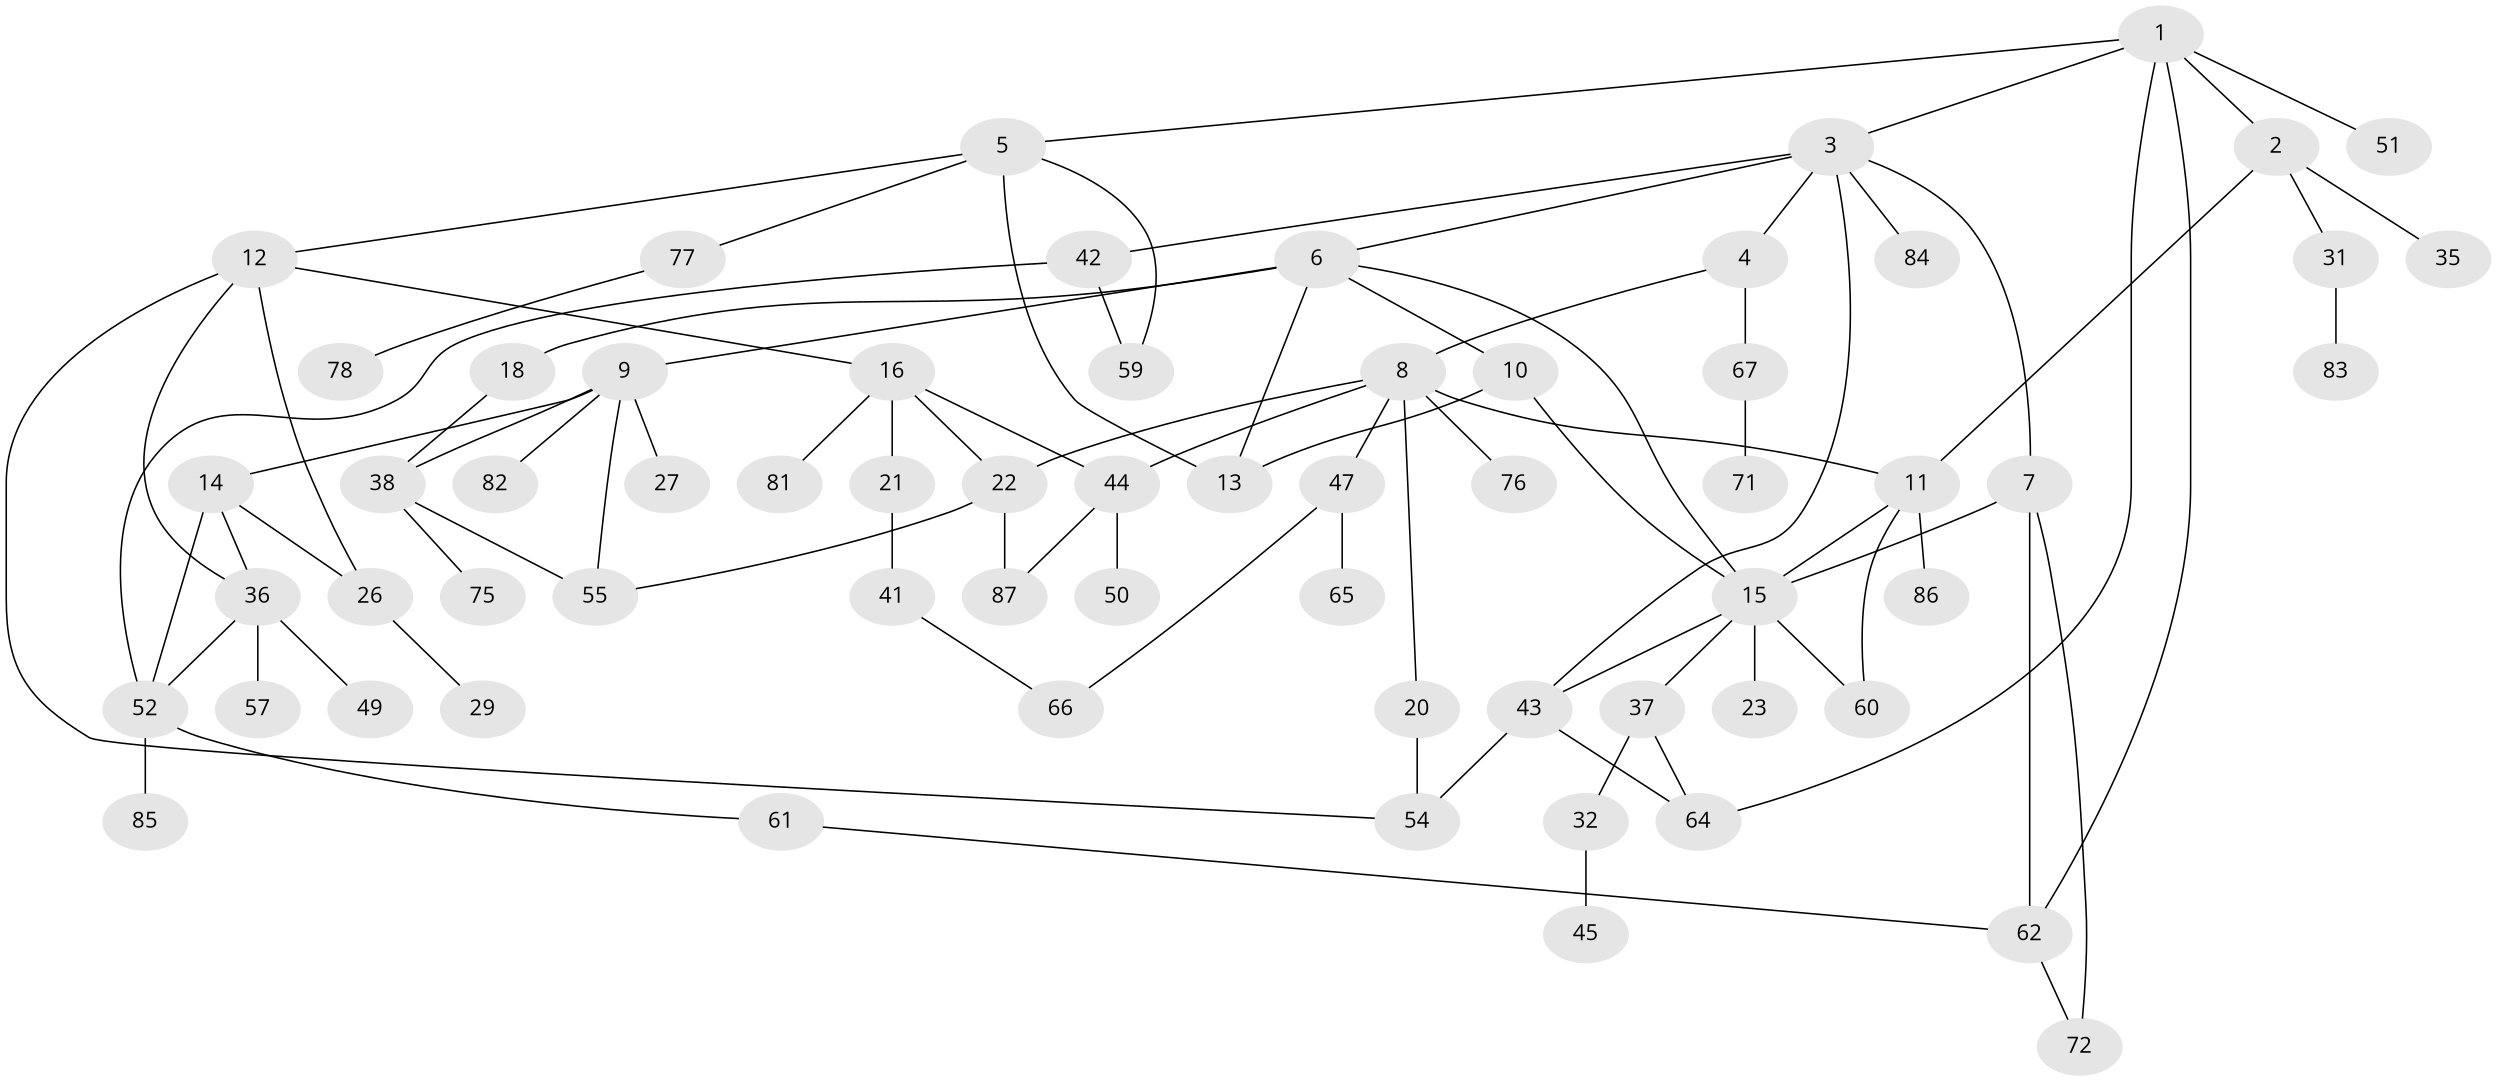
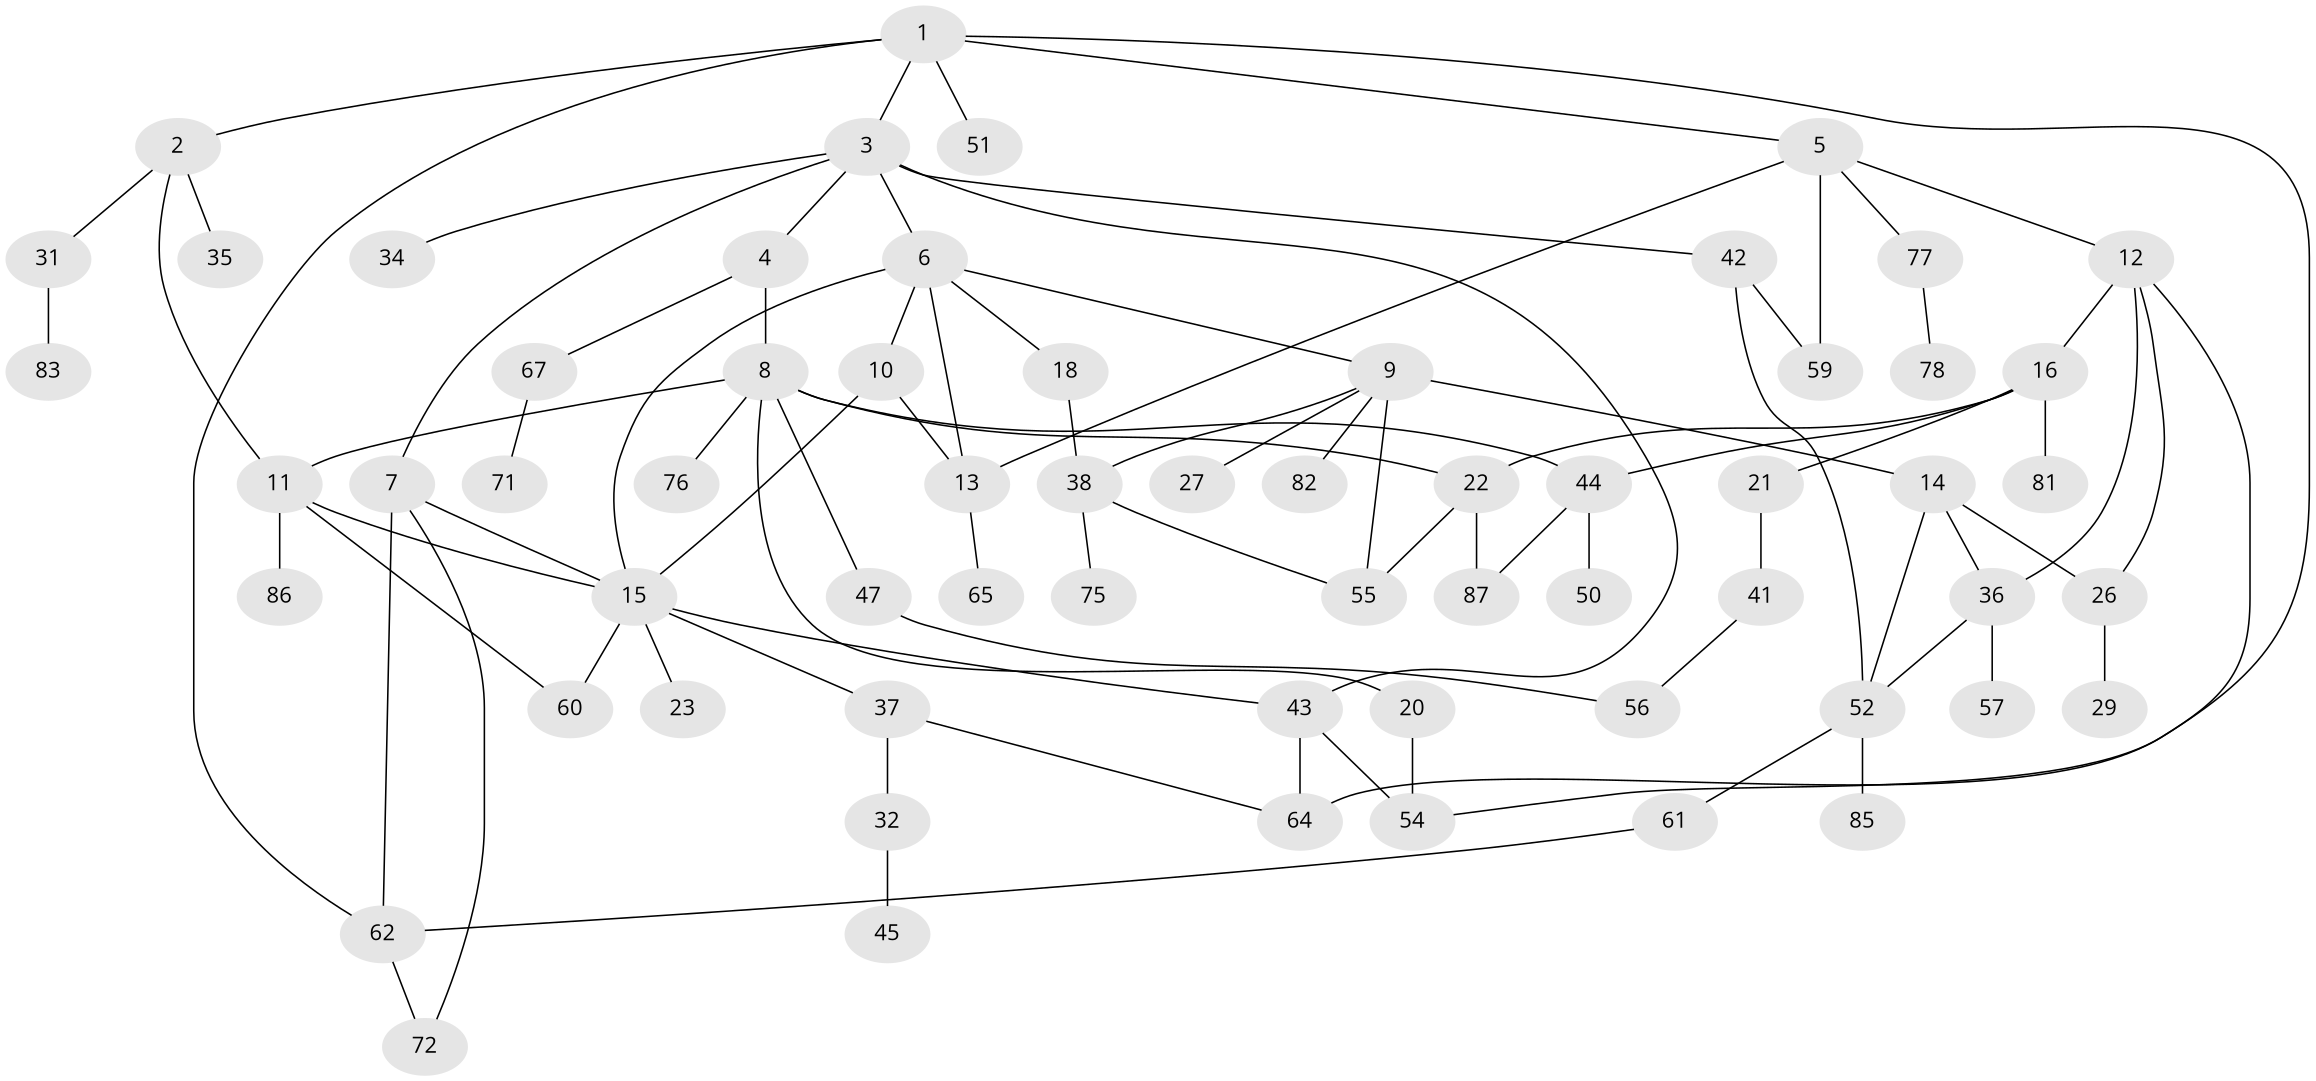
(1917, 259) -> (392, 259)
(1342, 541) -> (974, 540)
(370, 709) -> none
(1061, 709) -> (1638, 709)
